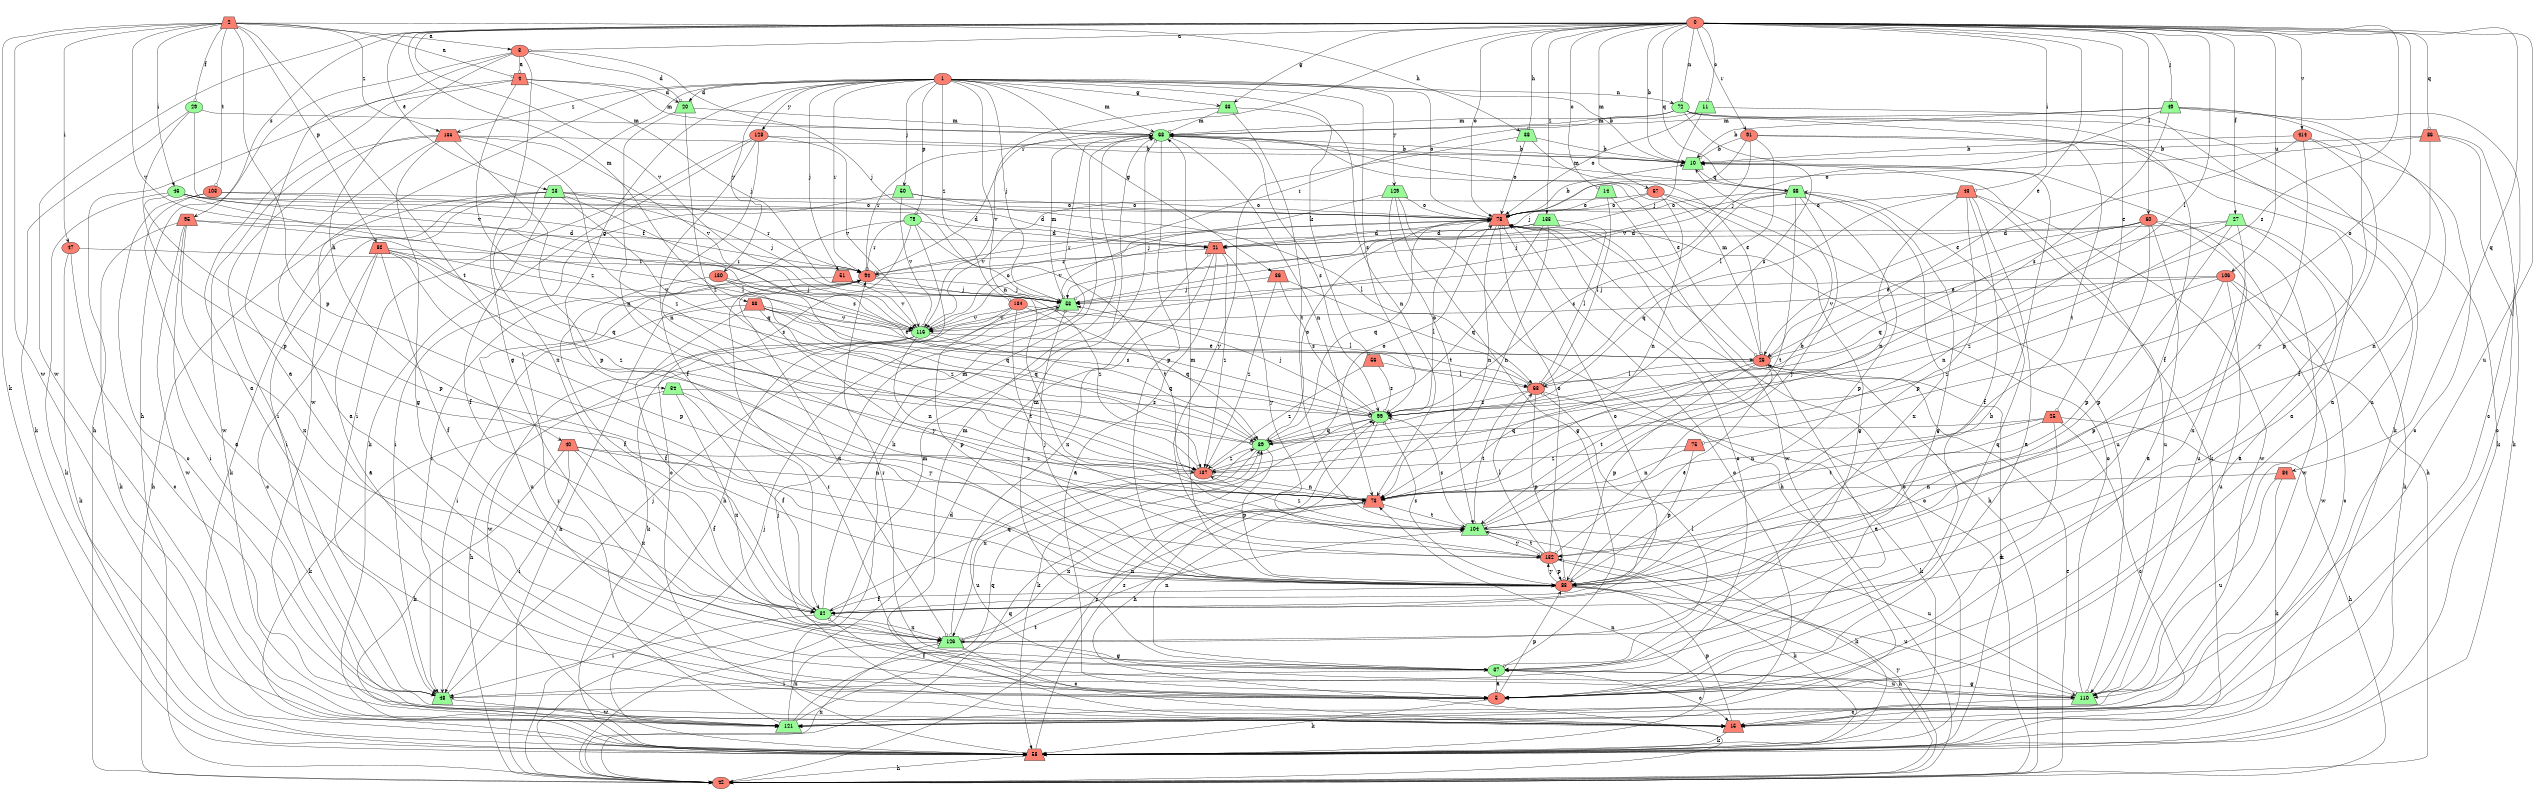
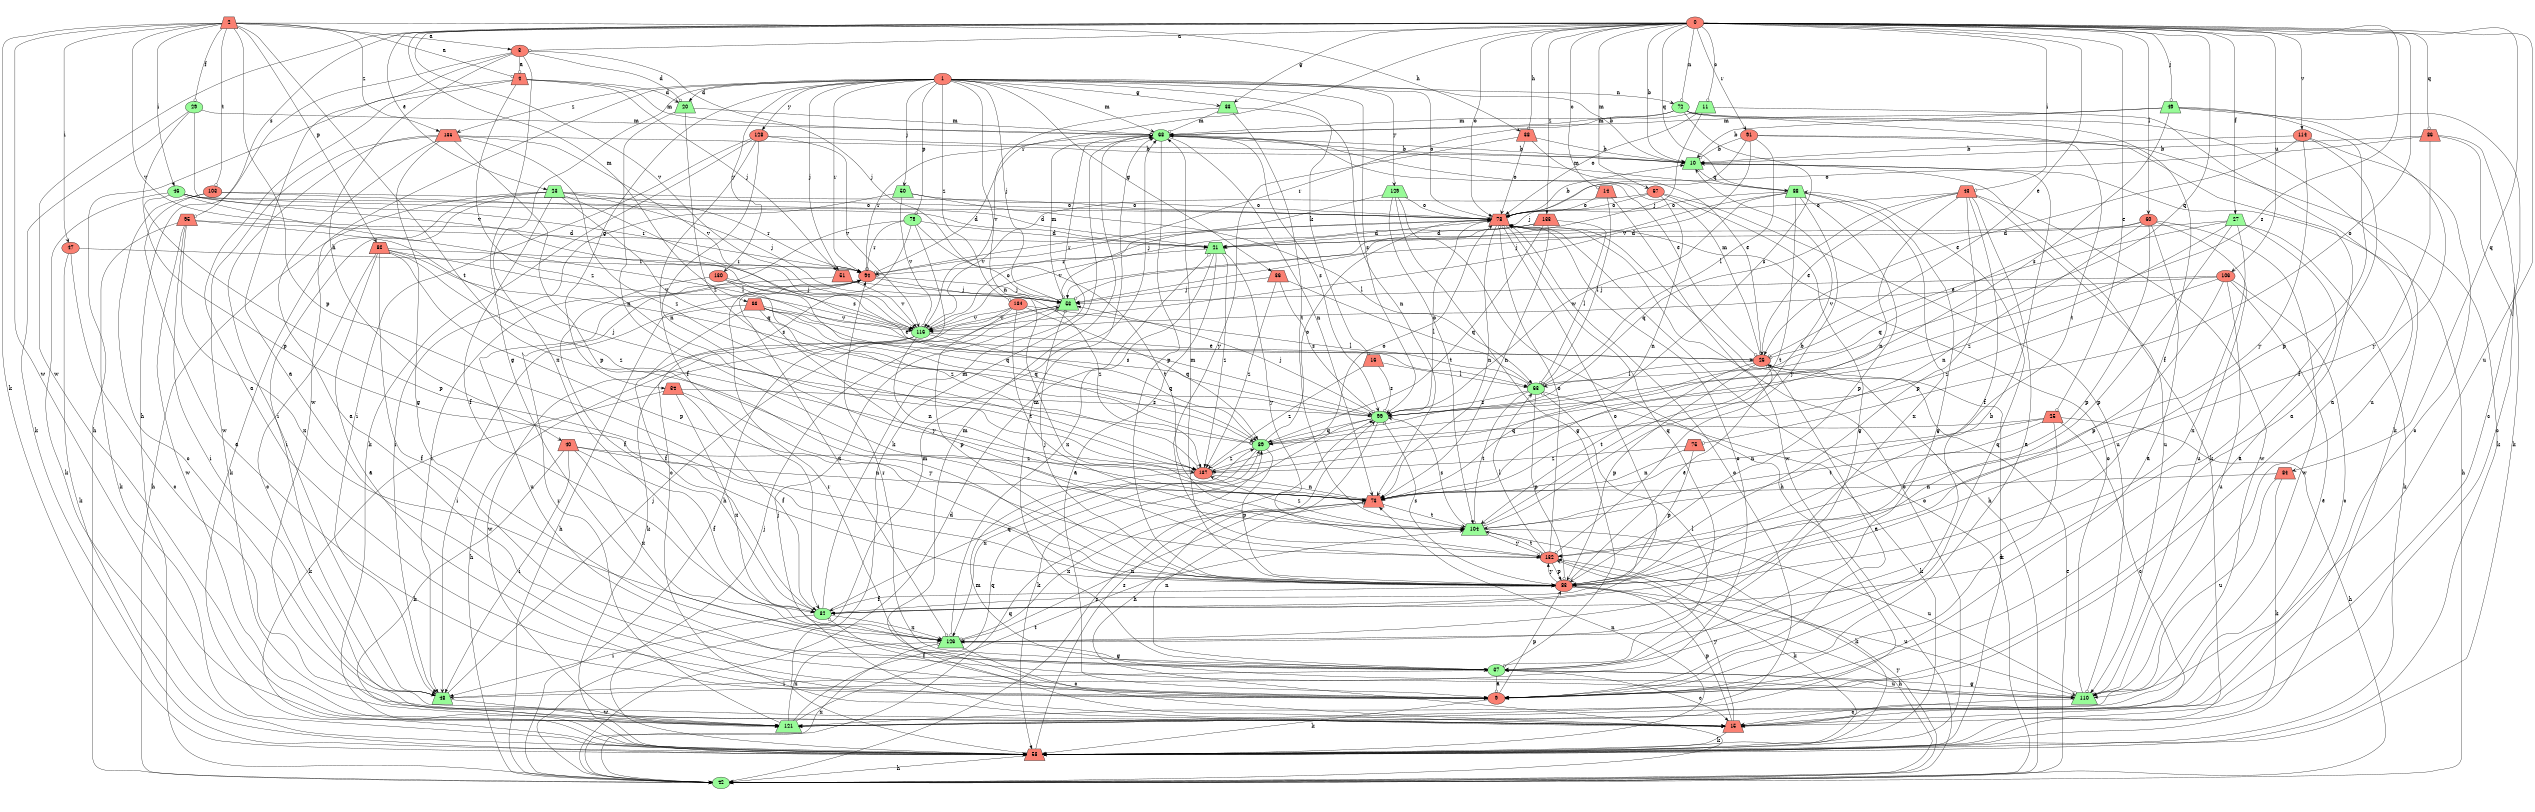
(902, 26) -> (902, 26)
(1527, 135) -> (1527, 135)
(2302, 135) -> (2302, 135)
(1606, 192) -> (1606, 192)
(1005, 194) -> (1005, 194)
(2185, 206) -> (2185, 206)
(1547, 220) -> (1547, 220)
(785, 227) -> (696, 145)
(644, 234) -> (644, 234)
(1215, 248) -> (1215, 248)
(1636, 260) -> none
(1946, 268) -> (1837, 247)
(1574, 304) -> (1574, 304)
(1383, 324) -> (1548, 618)
(614, 332) -> (614, 332)
(2374, 347) -> (2374, 347)
(1373, 361) -> (1373, 361)
(673, 389) -> (673, 389)
(1536, 389) -> (1536, 389)
(1025, 400) -> (1025, 400)
(2323, 501) -> (2323, 501)
(528, 511) -> (813, 651)
(860, 571) -> (860, 571)
(978, 586) -> (978, 586)
none -> (1667, 592)
(1105, 655) -> (1105, 655)
(1496, 698) -> (1496, 698)
(2072, 775) -> (2211, 777)
(721, 783) -> (721, 783)
